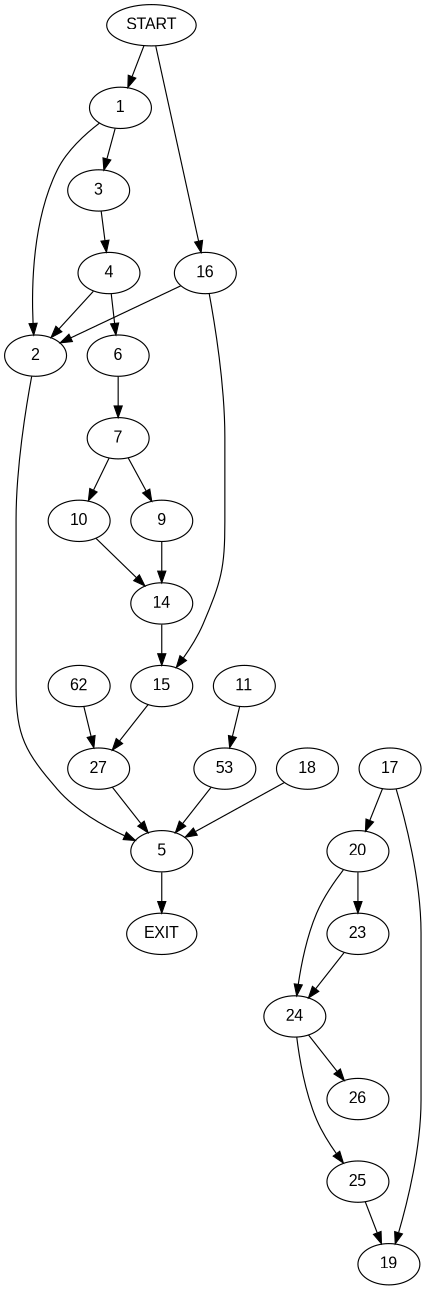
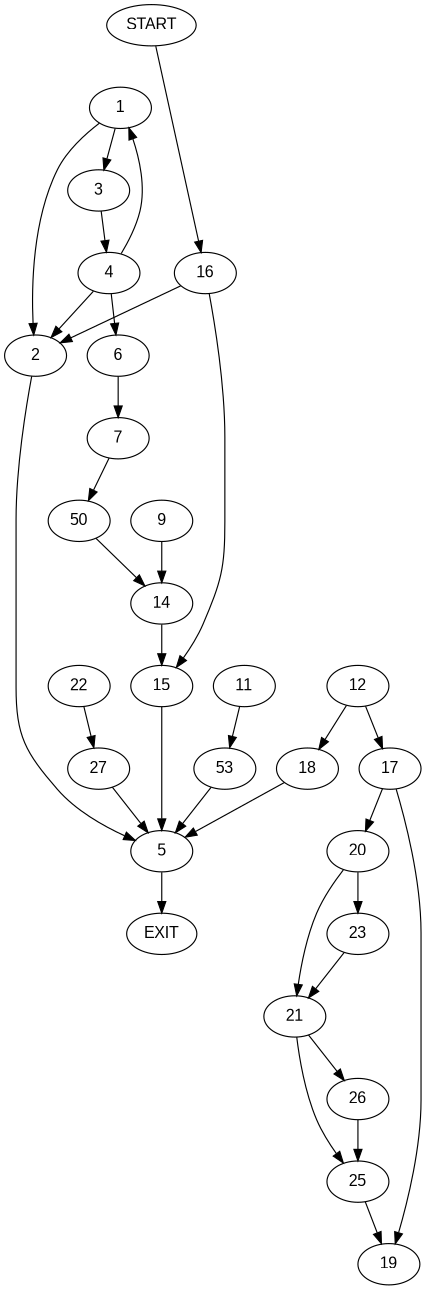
(138, 61) -> (142, 198)
(137, 474) -> none
(79, 521) -> (79, 521)
(79, 686) -> (79, 686)
none -> (358, 686)
(134, 723) -> (162, 763)
(295, 1016) -> (295, 1016)
none -> (358, 1135)
